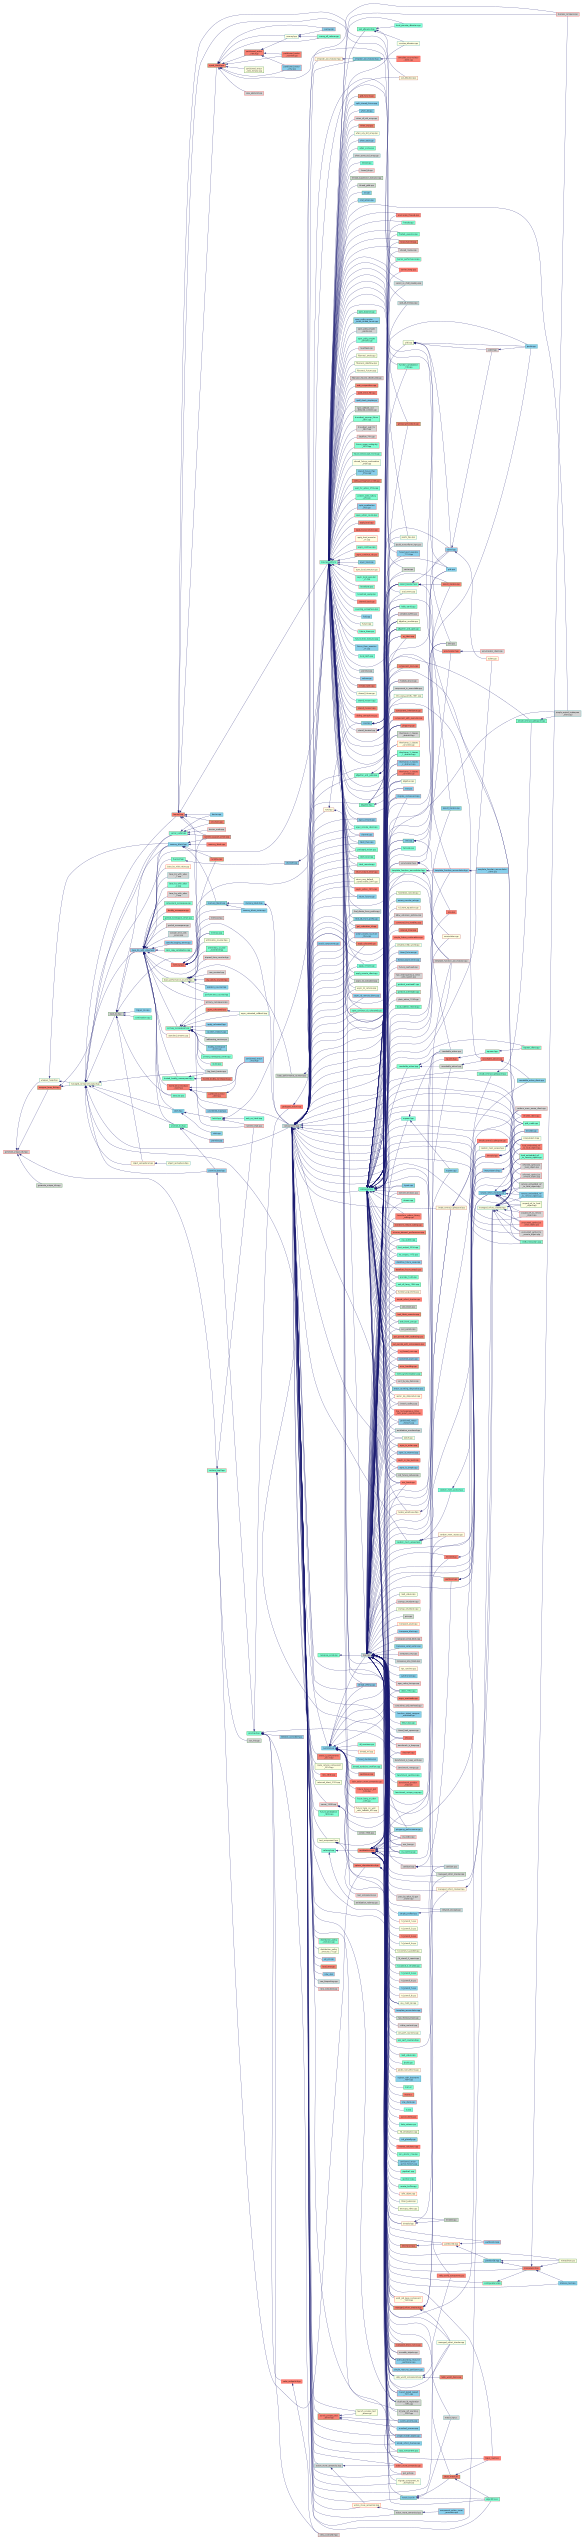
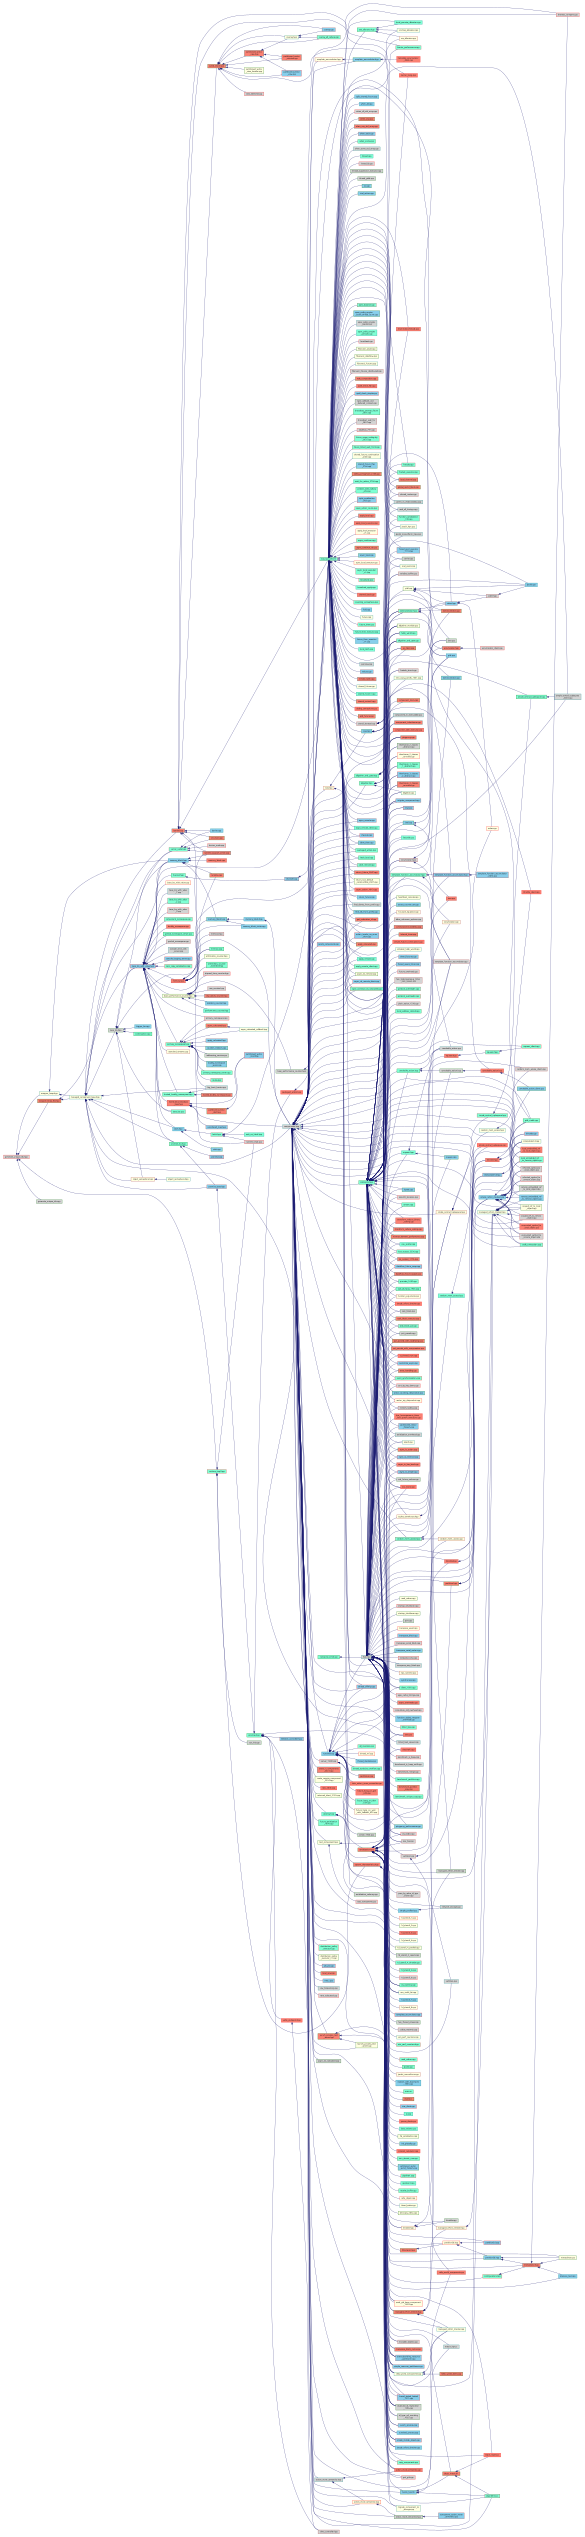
(367, 133) -> (367, 127)
(341, 774) -> none
(408, 1255) -> (408, 1259)
